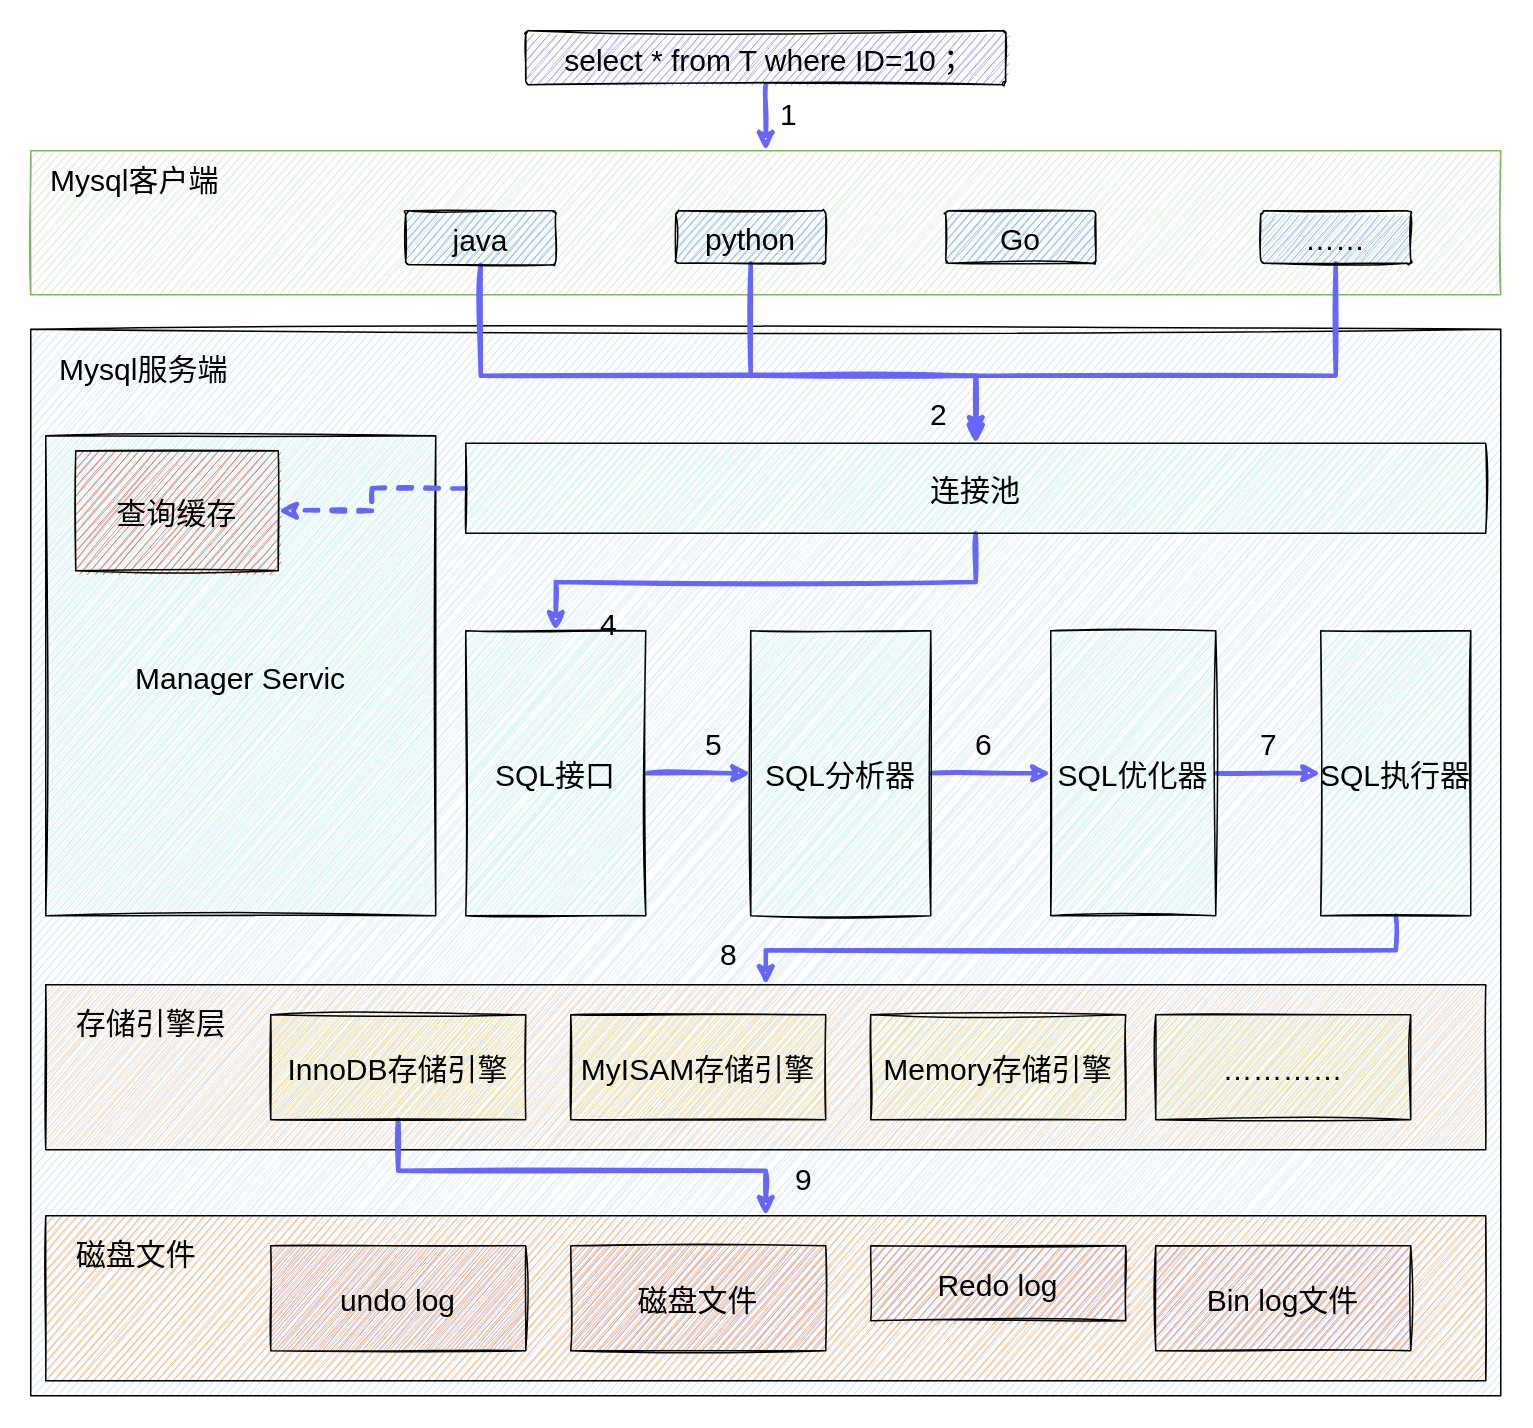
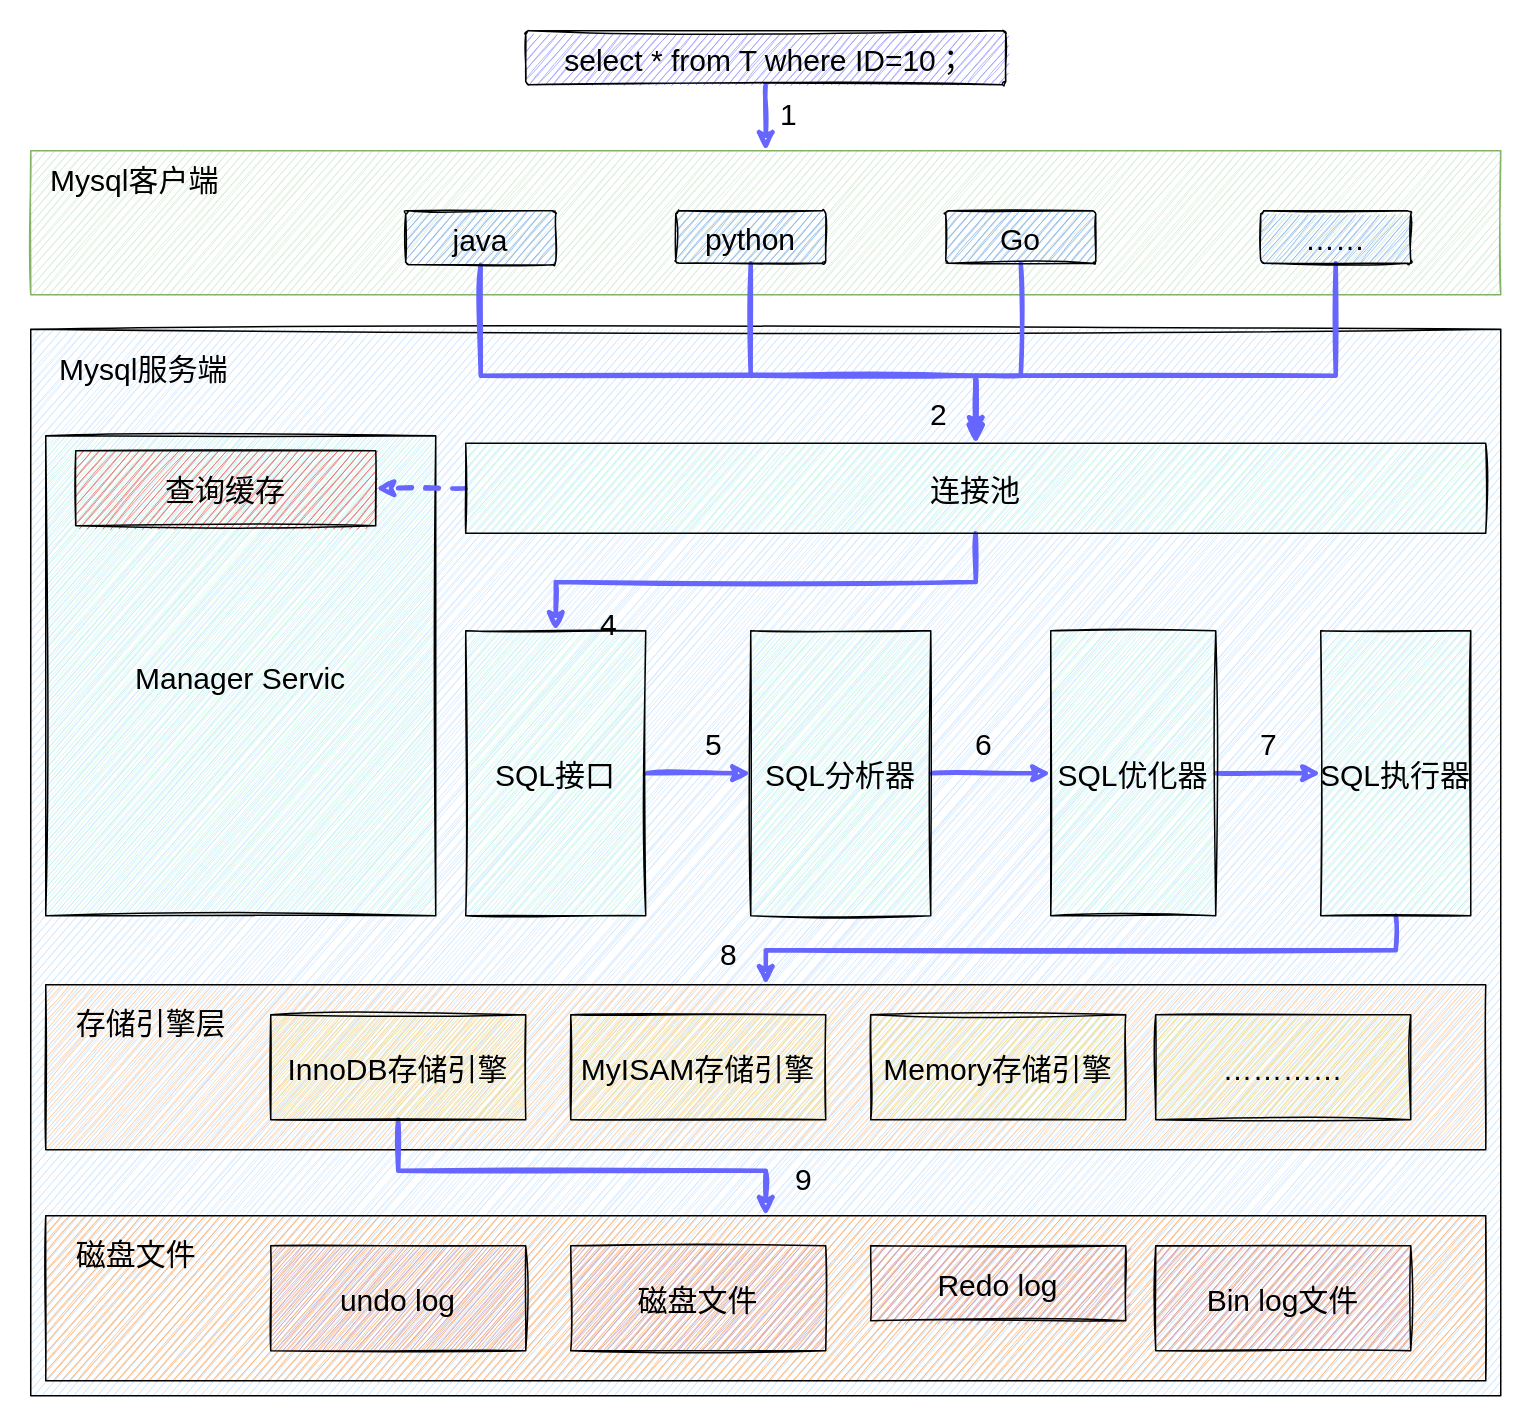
none -> (1021, 311)
(177, 511) -> (226, 488)
